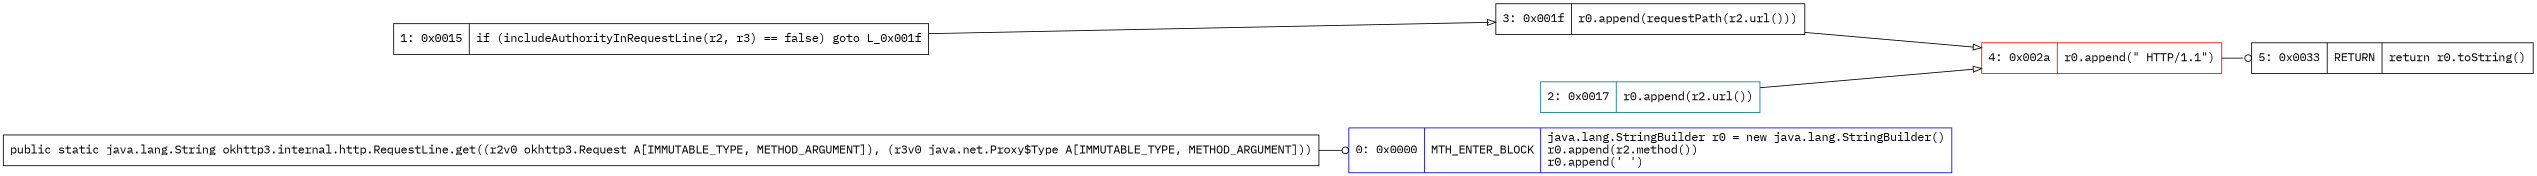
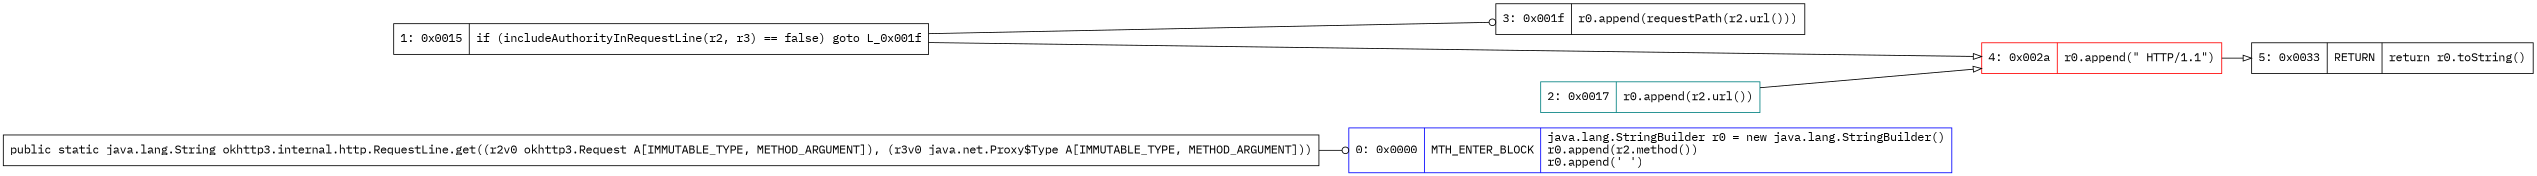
(1209, 28) -> (1209, 28)
(1889, 40) -> (1451, 50)
(2232, 58) -> (2232, 58)
